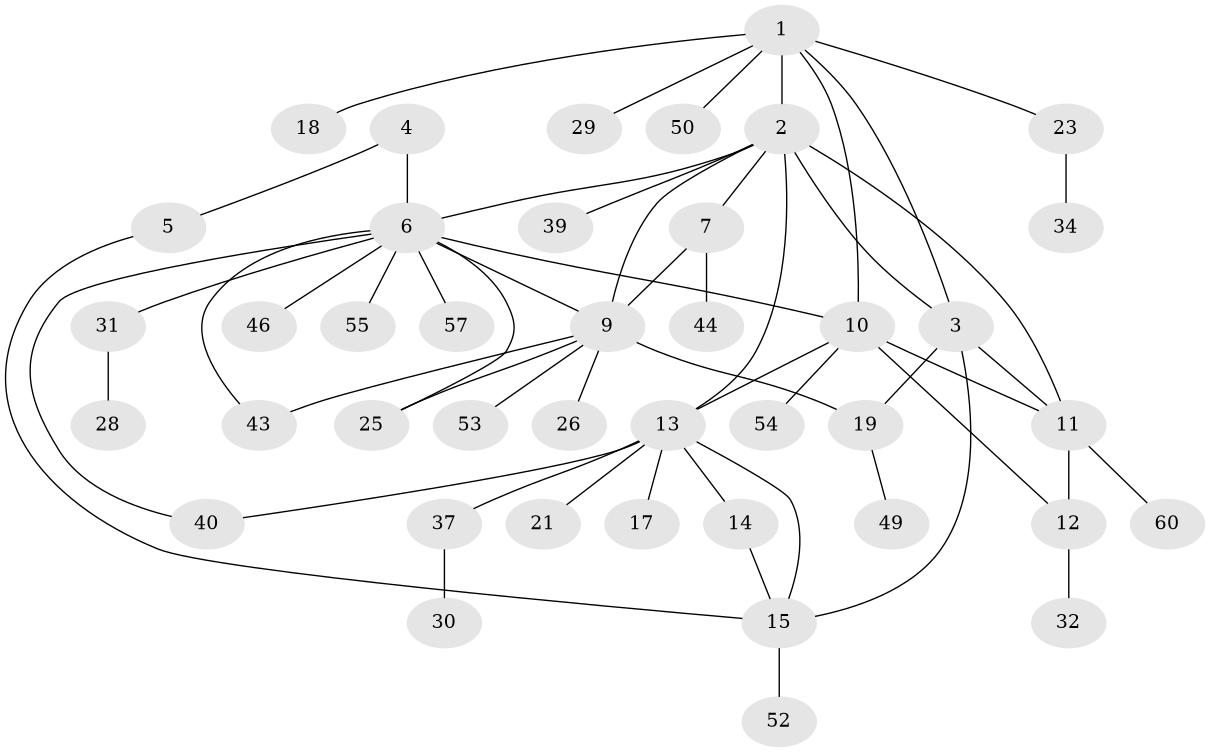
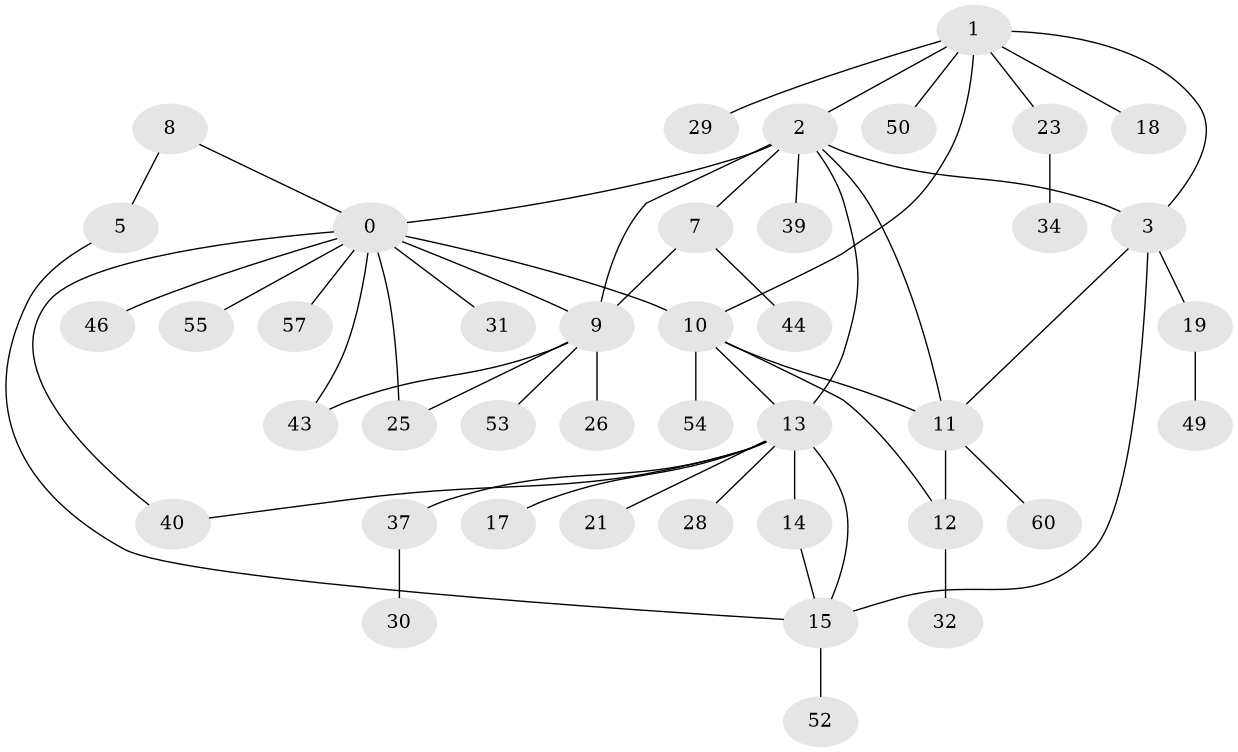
(407, 129) -> (170, 129)
(407, 228) -> (371, 228)
(726, 373) -> none
(108, 376) -> (745, 475)
